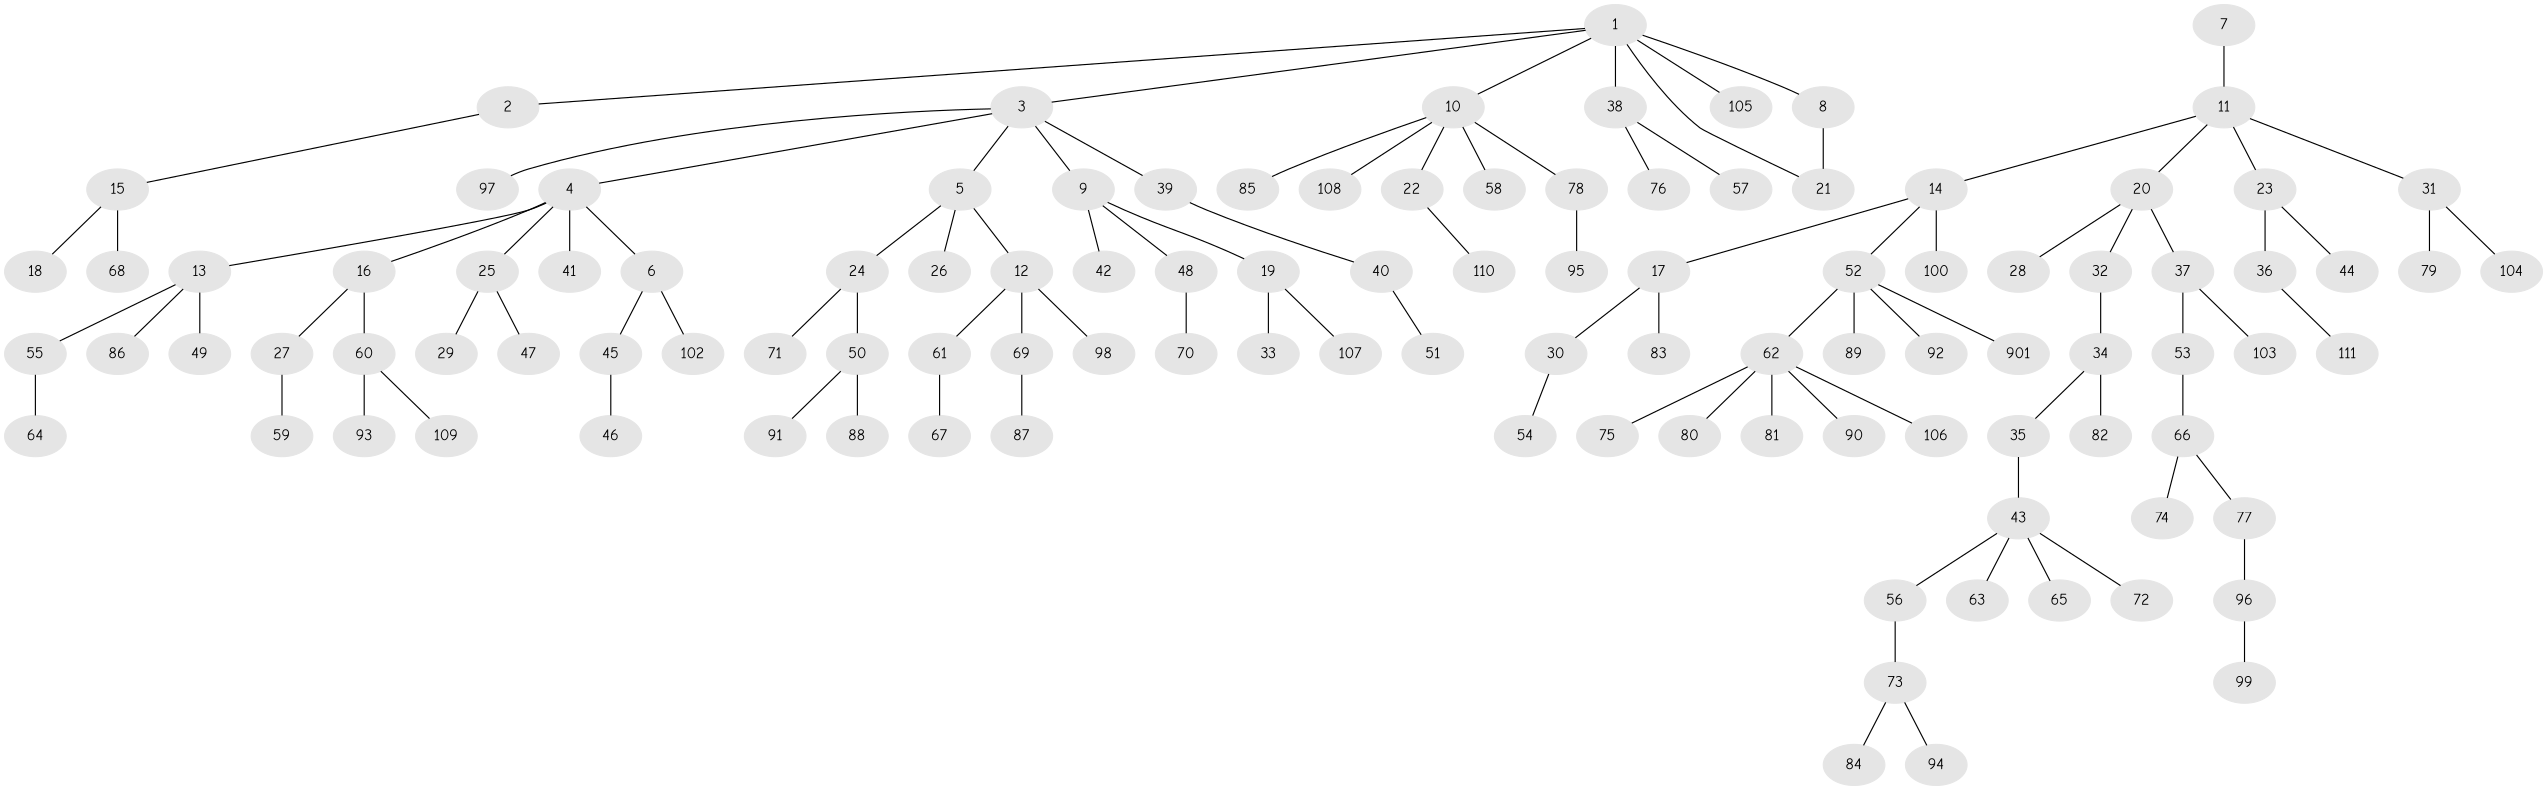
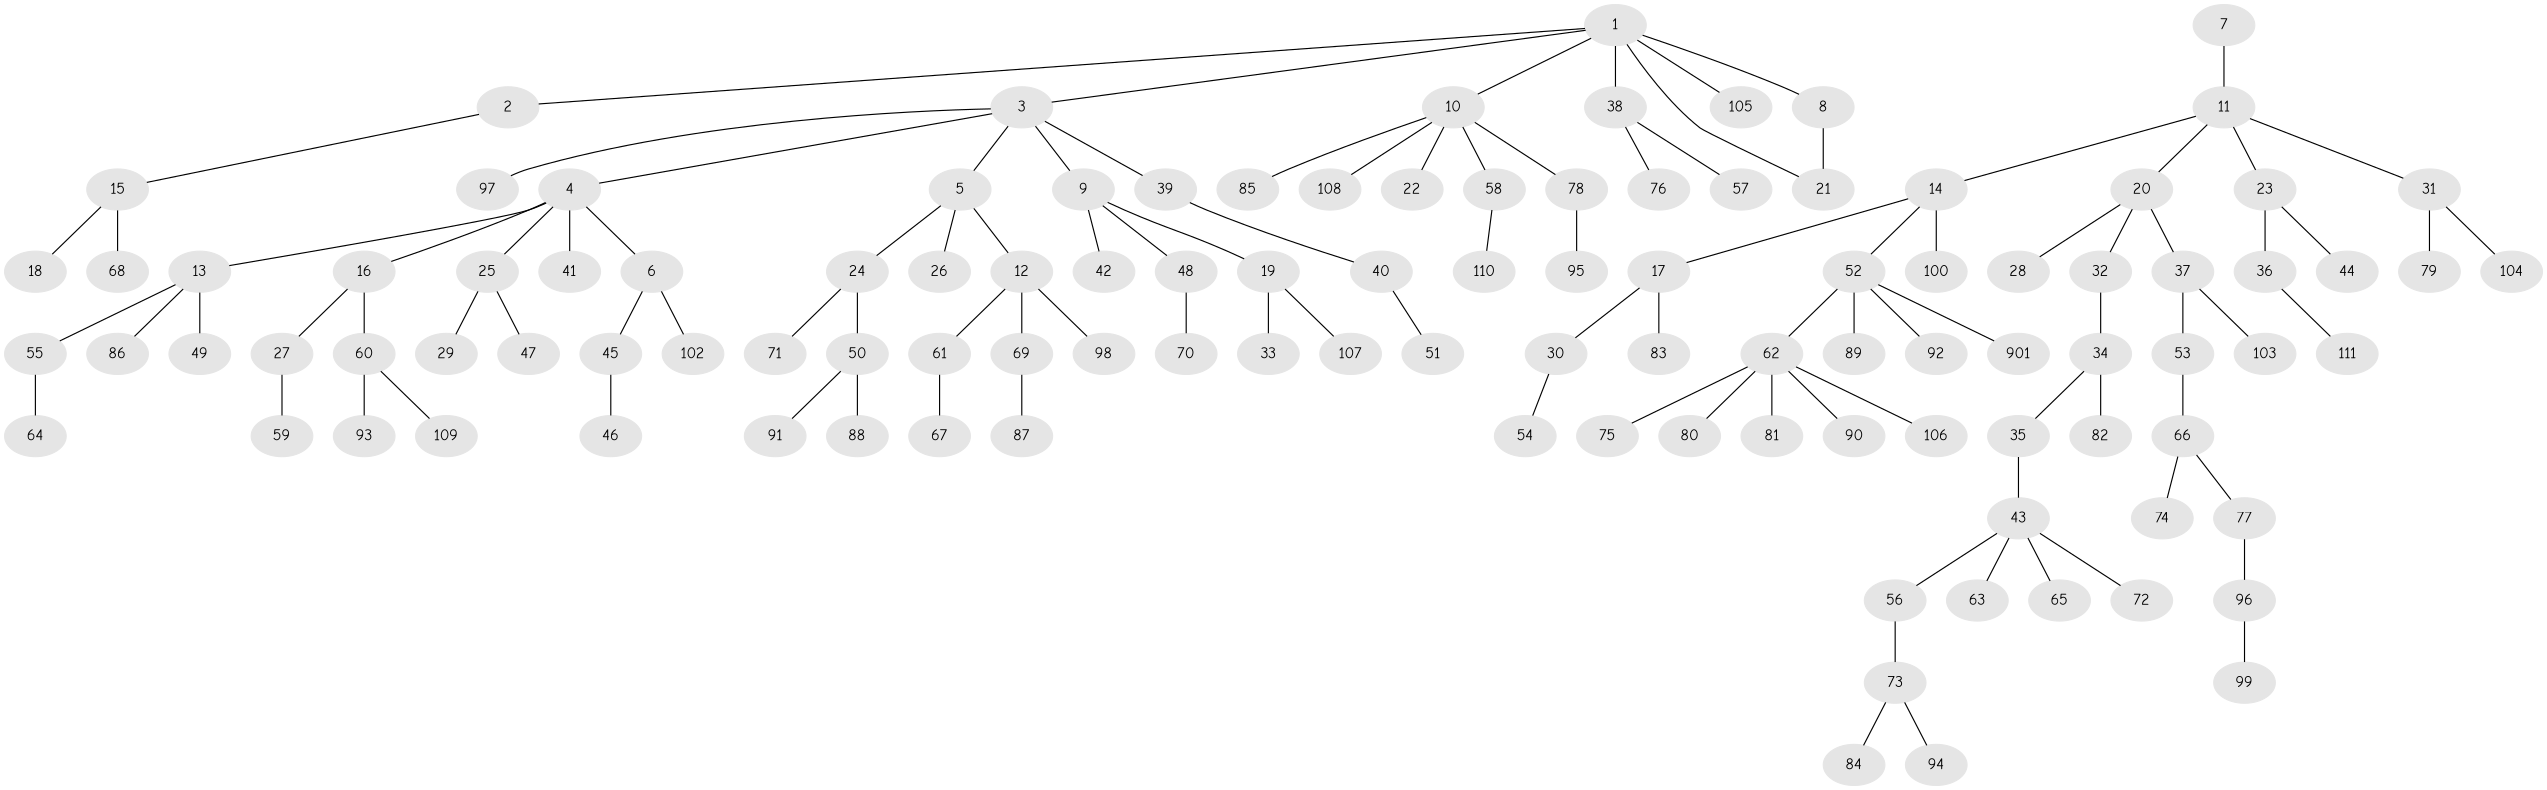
(1448, 231) -> (1489, 230)
